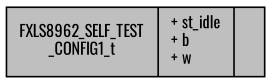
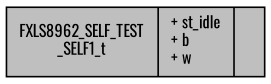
(82, 50) -> (82, 50)
